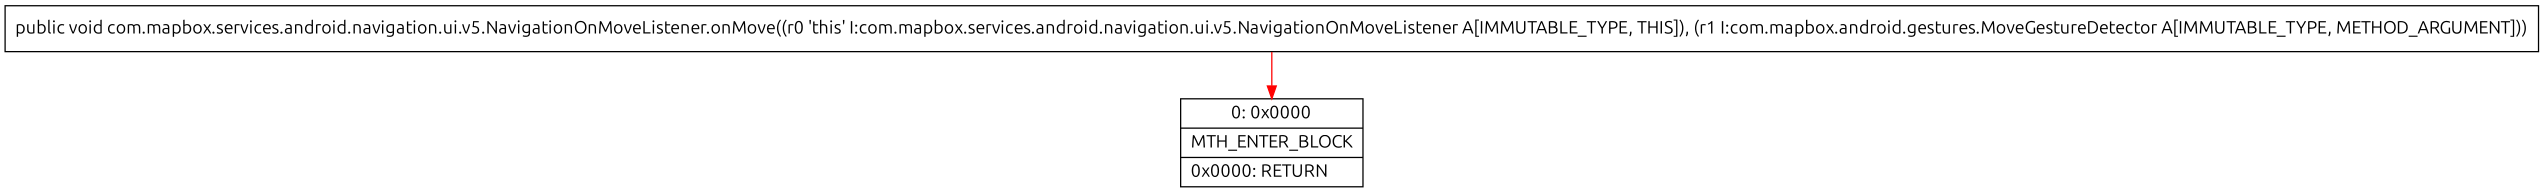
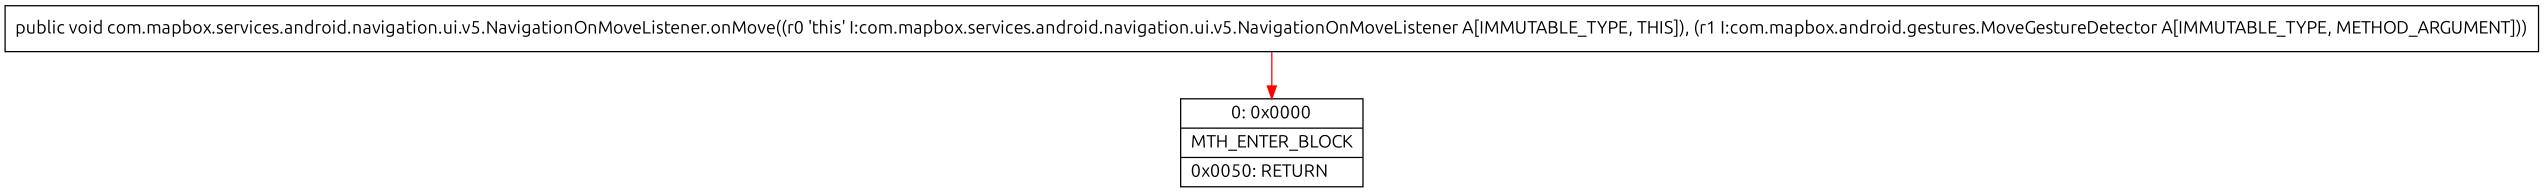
(1265, 171) -> (1265, 171)
